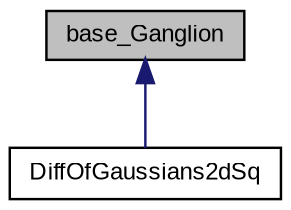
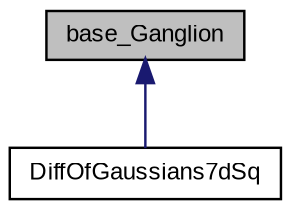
(145, 173) -> (145, 173)
